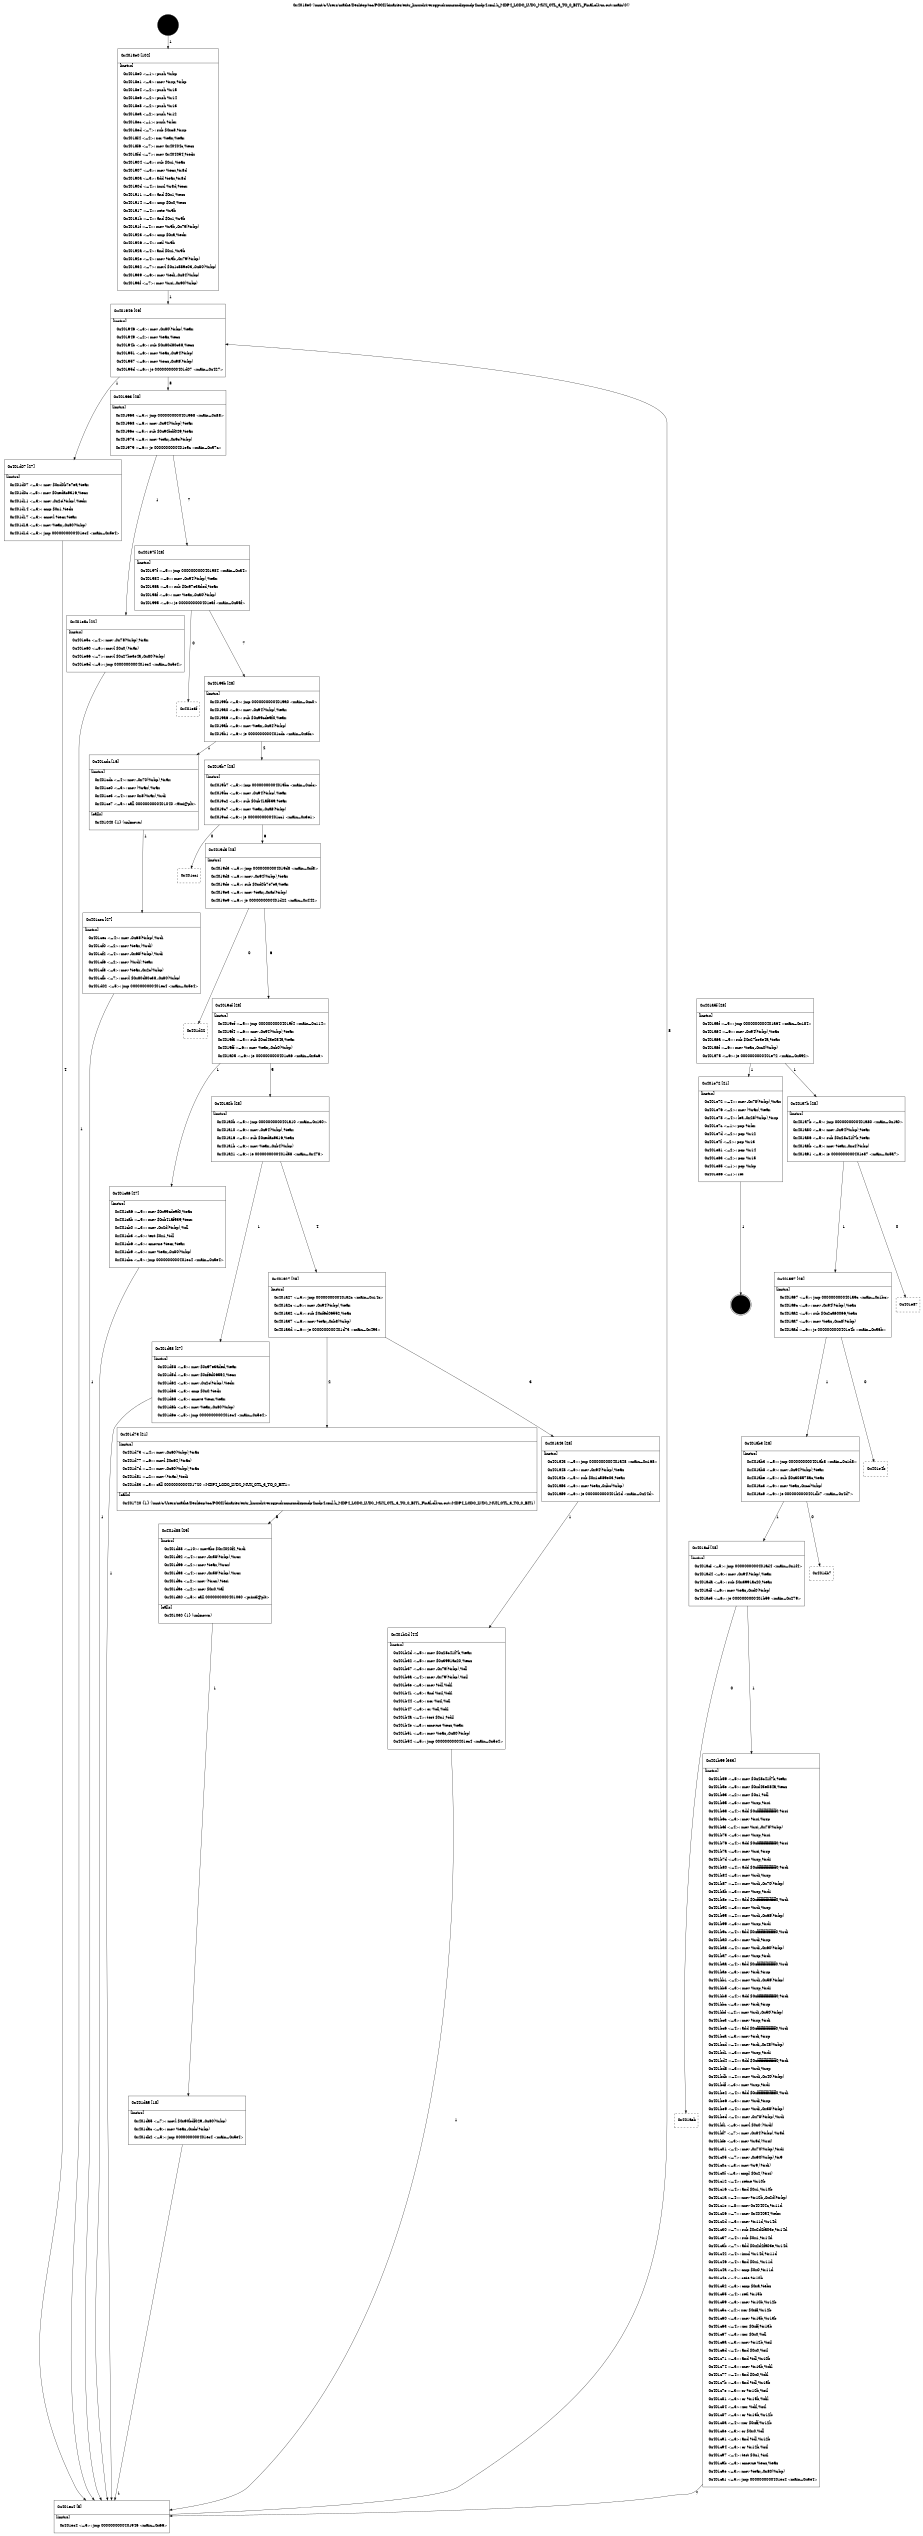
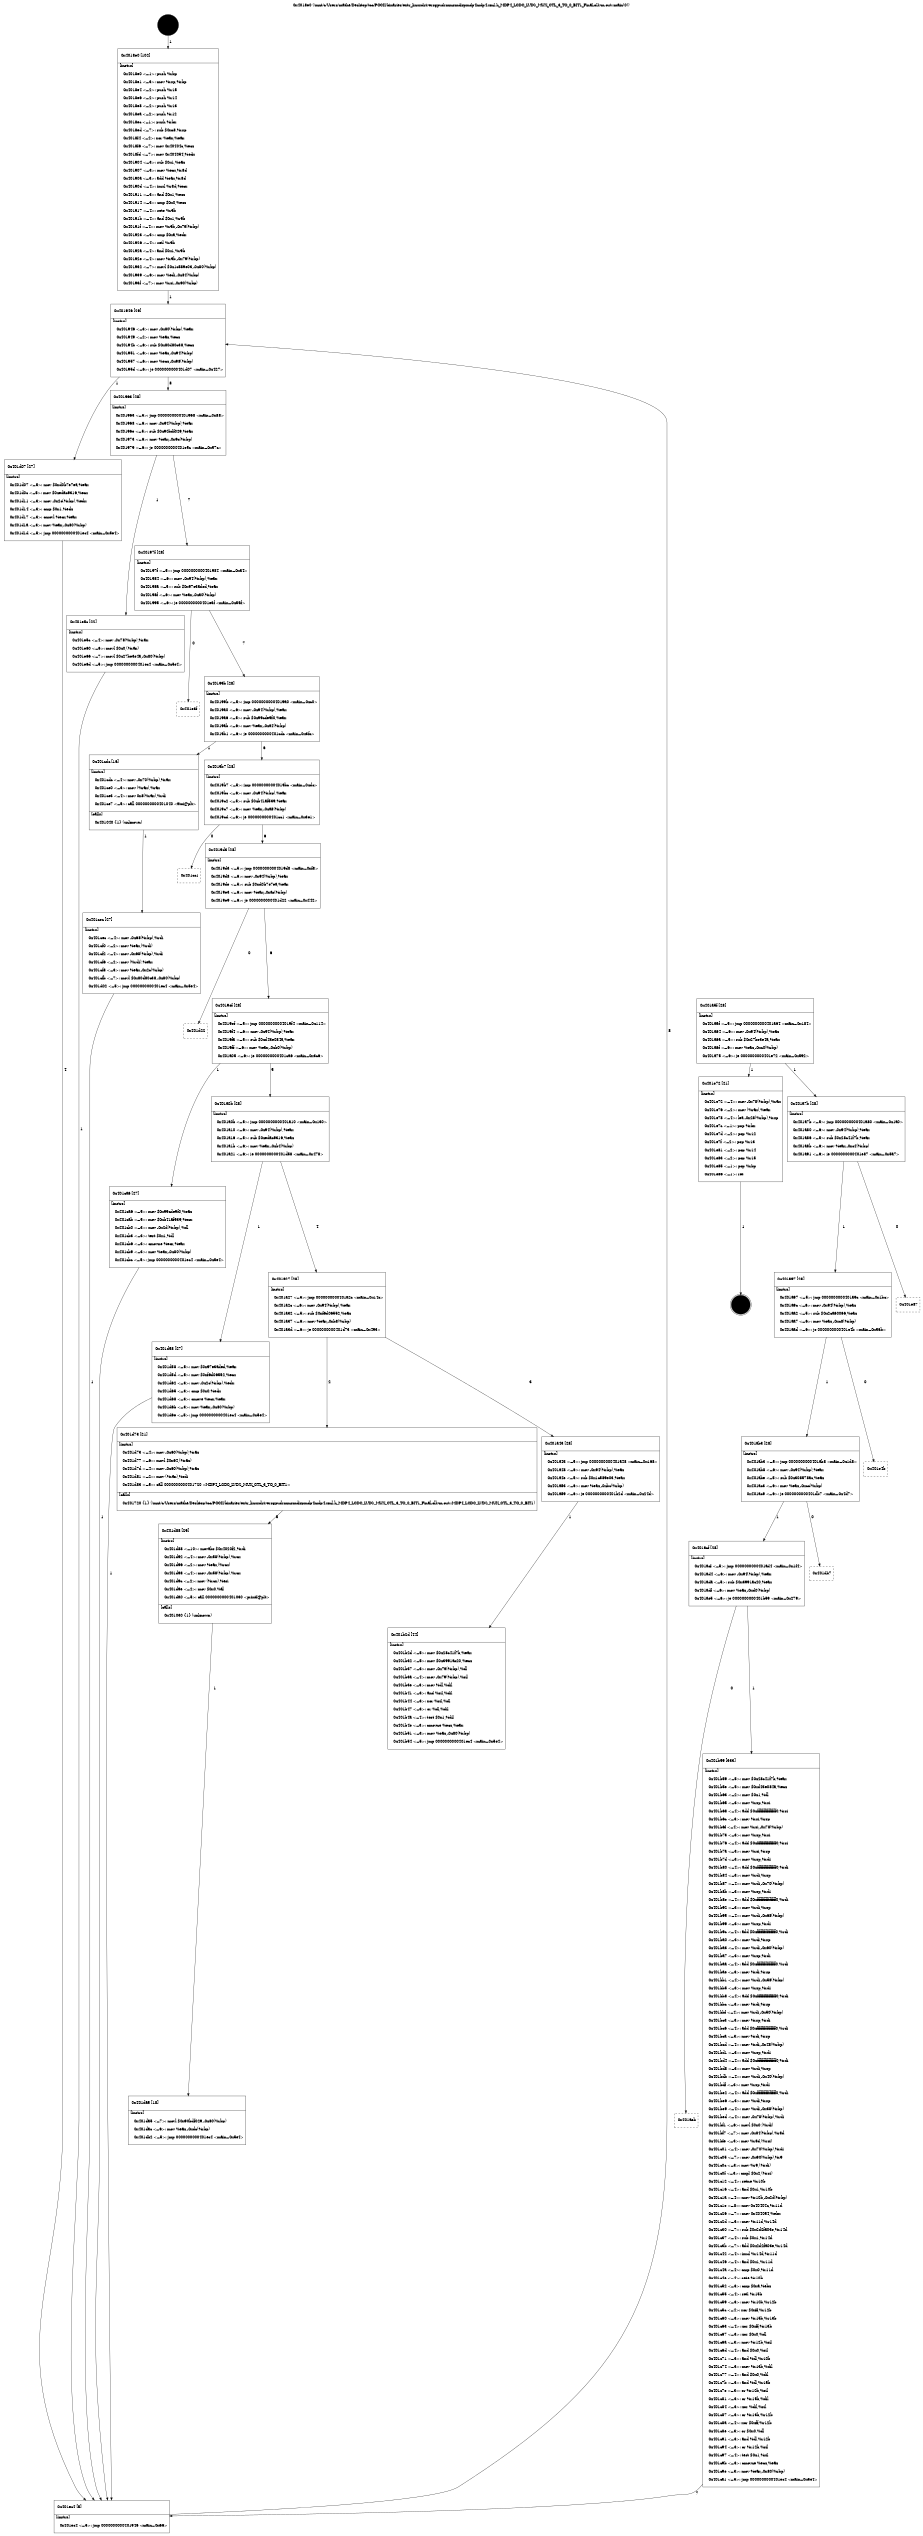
(264, 748) -> (264, 748)
(412, 2179) -> none
(149, 2321) -> none
